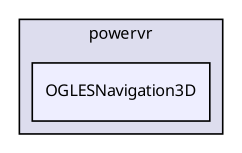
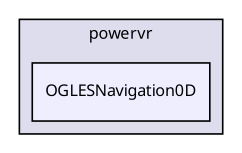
(121, 92) -> (121, 92)
